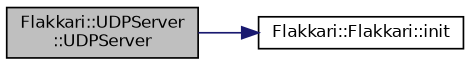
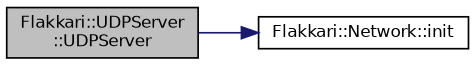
(361, 33) -> (364, 33)
